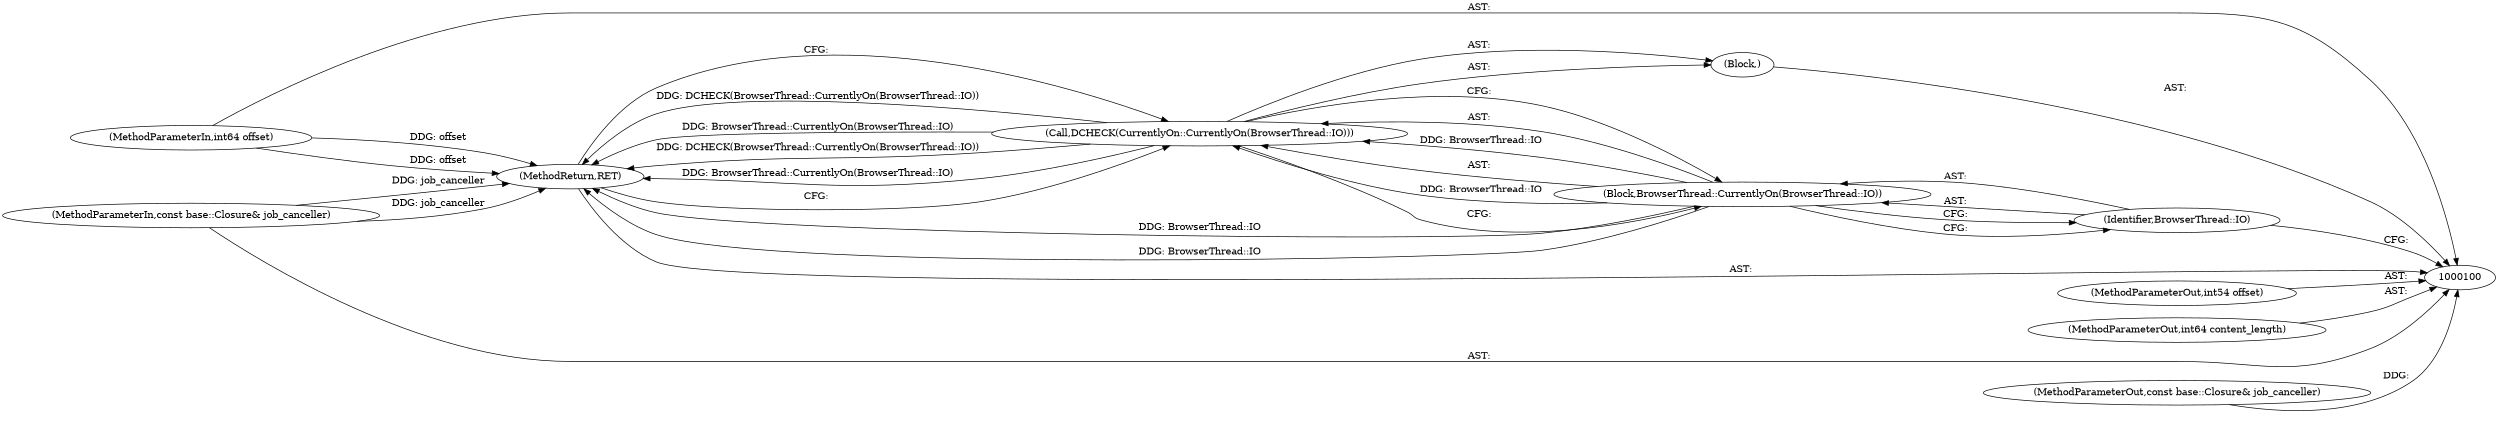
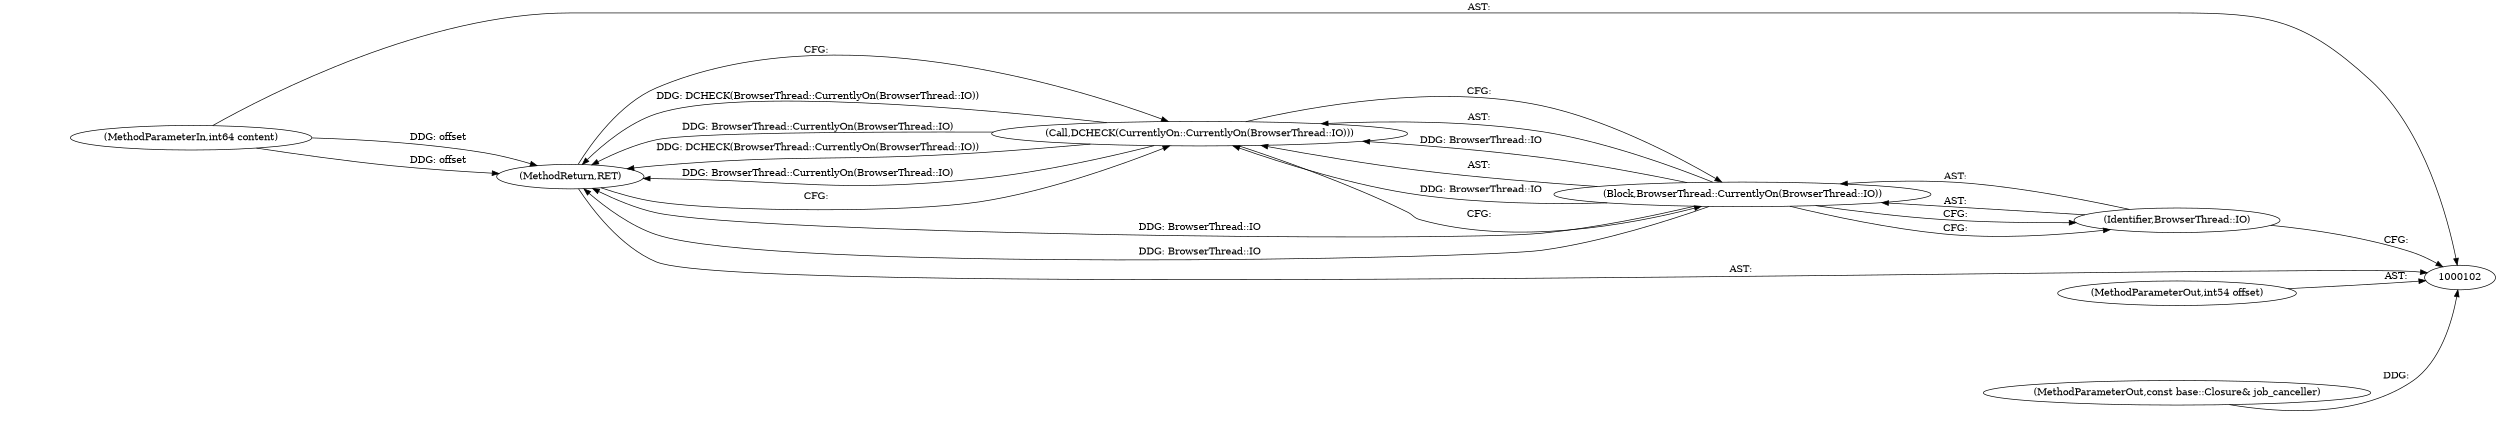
(1742, 65) -> none
(191, 138) -> (191, 138)
(191, 215) -> none
(2460, 278) -> (2460, 278)
(2177, 330) -> none
